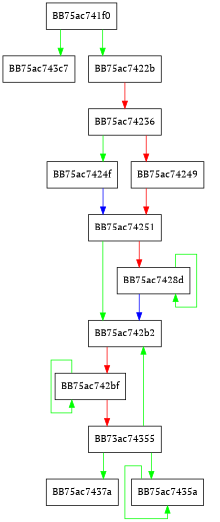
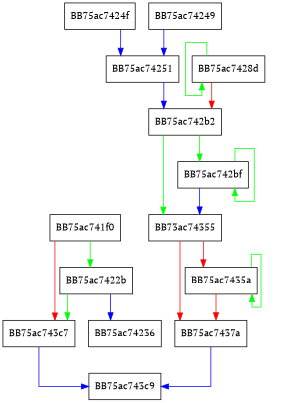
(61, 39) -> (55, 277)
(125, 92) -> (111, 303)
(103, 145) -> none
(146, 145) -> none
(146, 198) -> (164, 39)
(139, 250) -> none
(103, 277) -> (164, 92)
none -> (67, 303)
(139, 303) -> (212, 92)
none -> (216, 303)
(107, 356) -> (200, 145)
none -> (125, 386)
(143, 390) -> (163, 171)
(107, 409) -> (200, 198)
(103, 462) -> (180, 277)
(151, 462) -> (203, 250)
